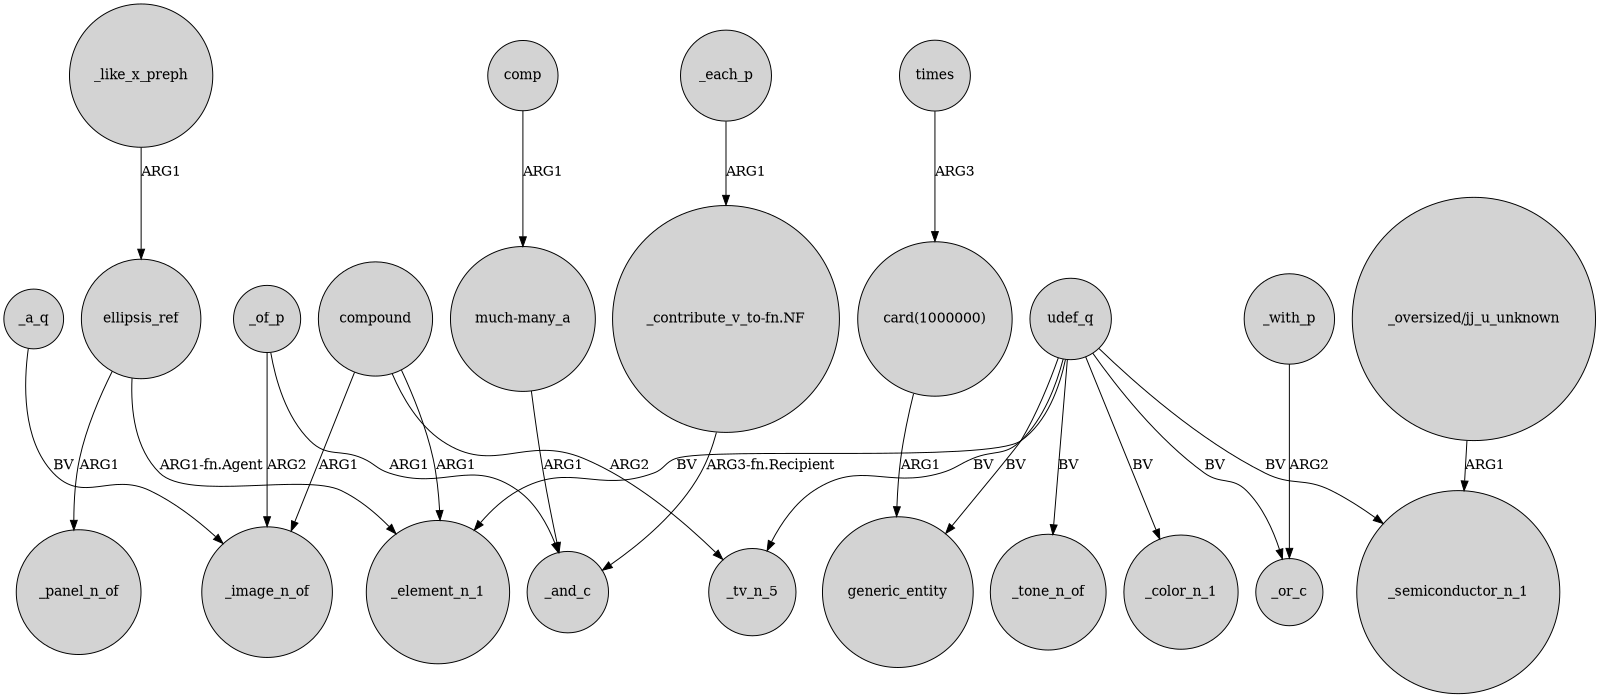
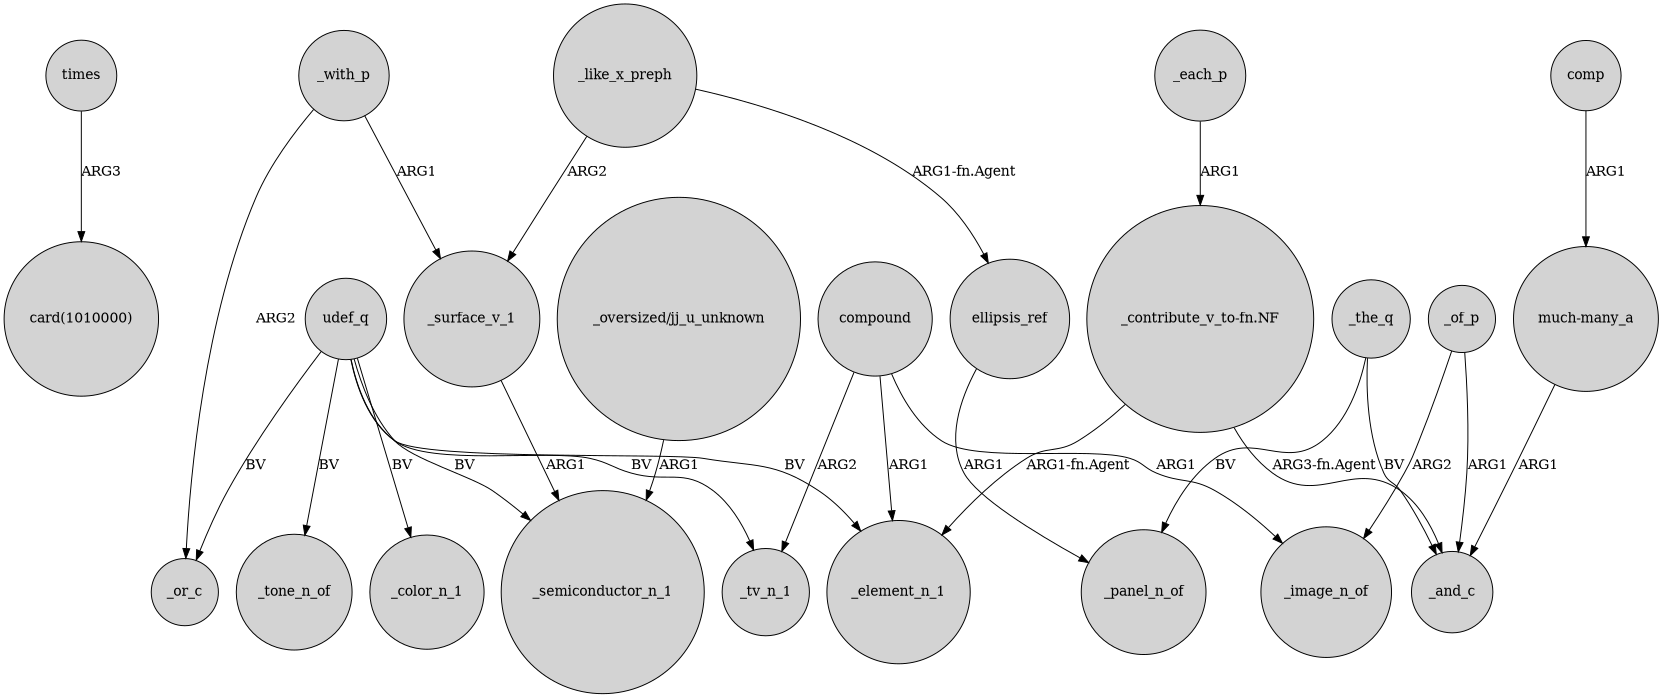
(161, 172) -> (964, 172)
(34, 319) -> none
none -> (472, 319)
(935, 319) -> (81, 319)
none -> (1371, 319)
(771, 466) -> (1324, 466)
(229, 486) -> (1022, 462)
(752, 592) -> (766, 592)
(898, 592) -> none
